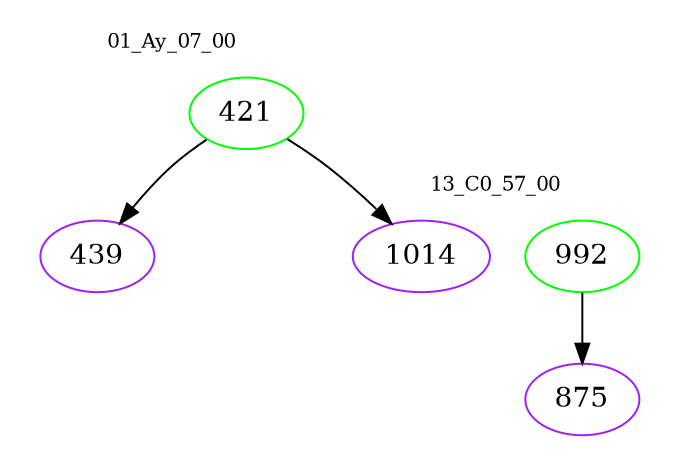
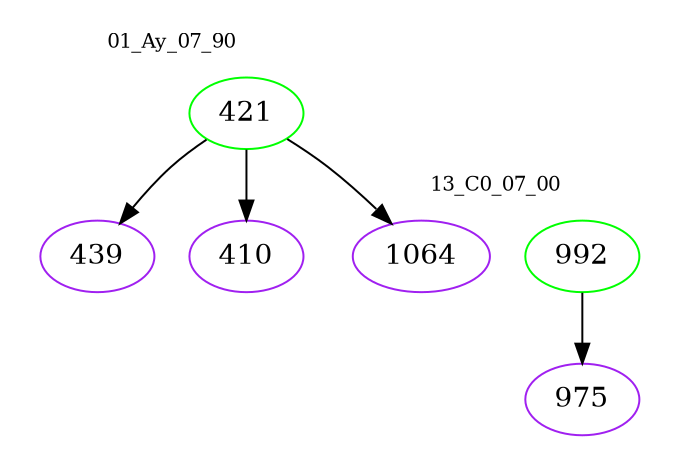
(172, 43) -> (172, 43)
(496, 186) -> (496, 186)
none -> (246, 256)
(421, 256) -> (421, 256)
(582, 399) -> (582, 399)
